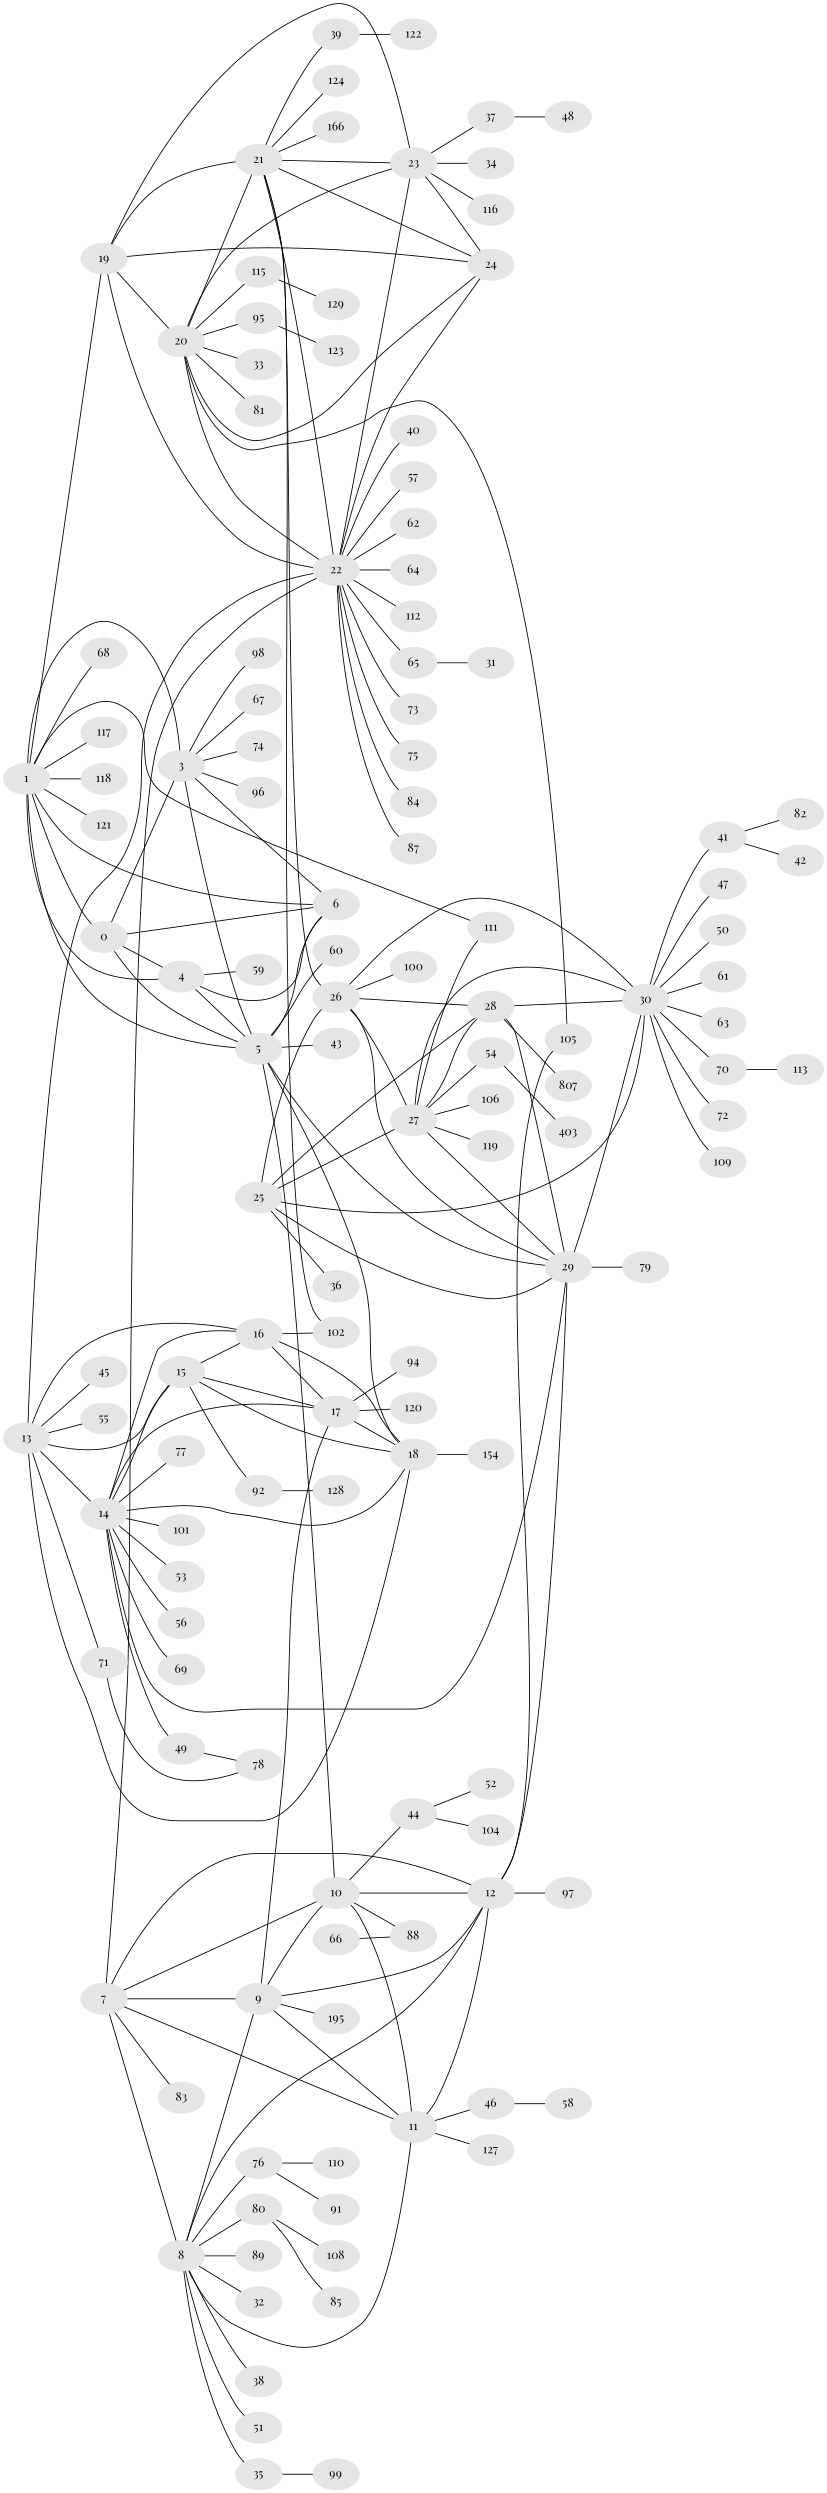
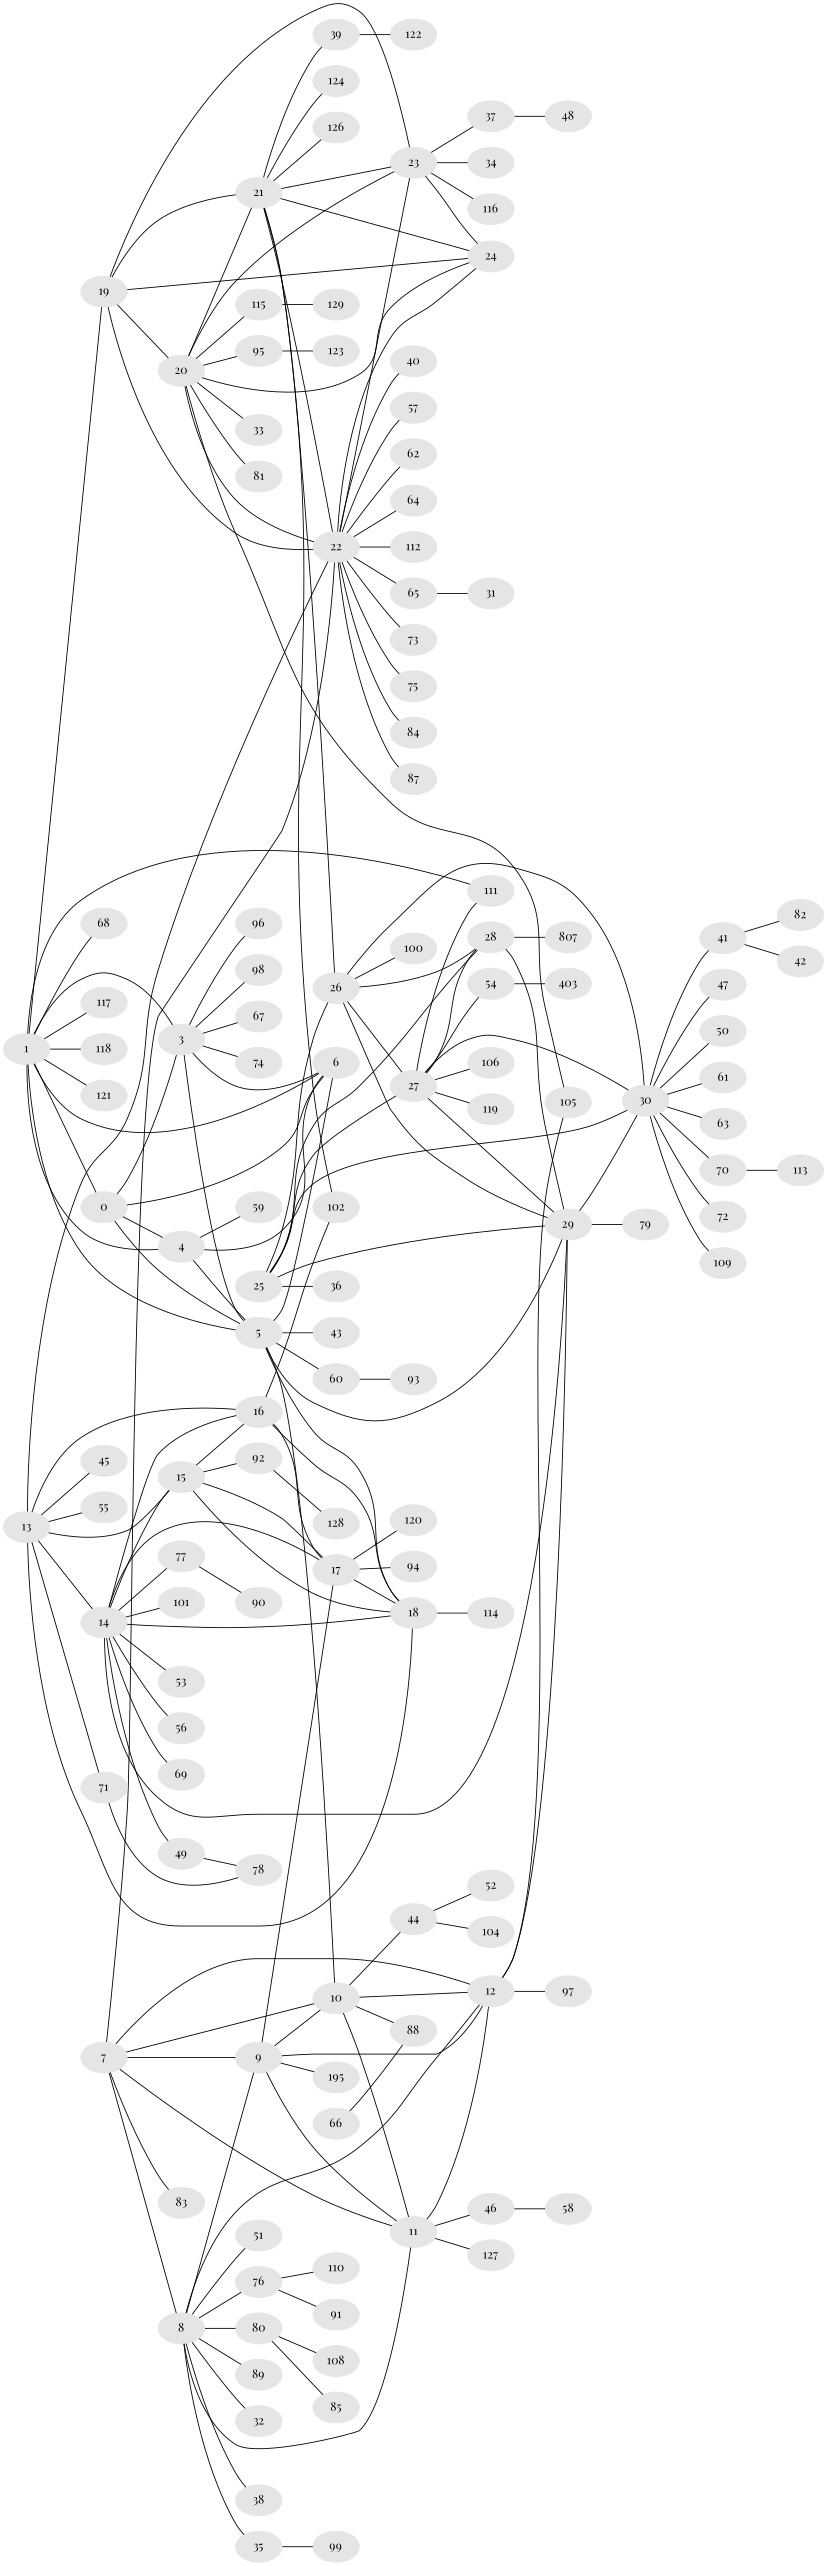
(336, 127) -> (336, 127)
(574, 1003) -> none
none -> (414, 1379)
(491, 1455) -> (491, 1613)
none -> (259, 1603)
